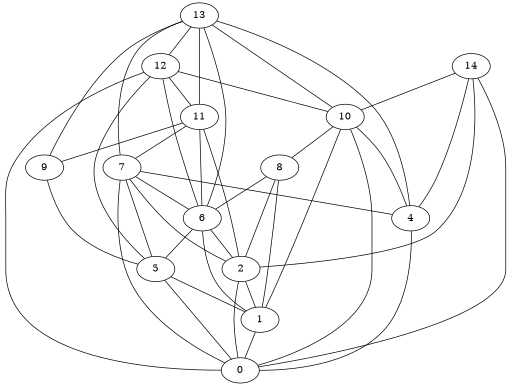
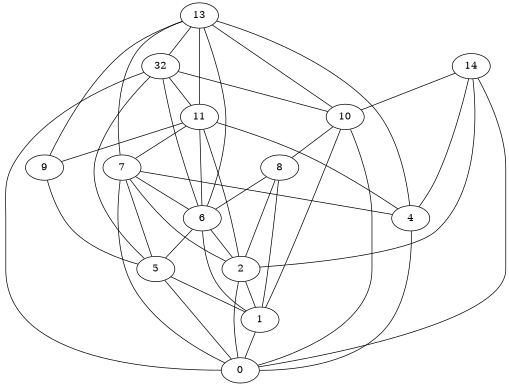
(161, 66) -> (161, 66)
(387, 163) -> (311, 158)
